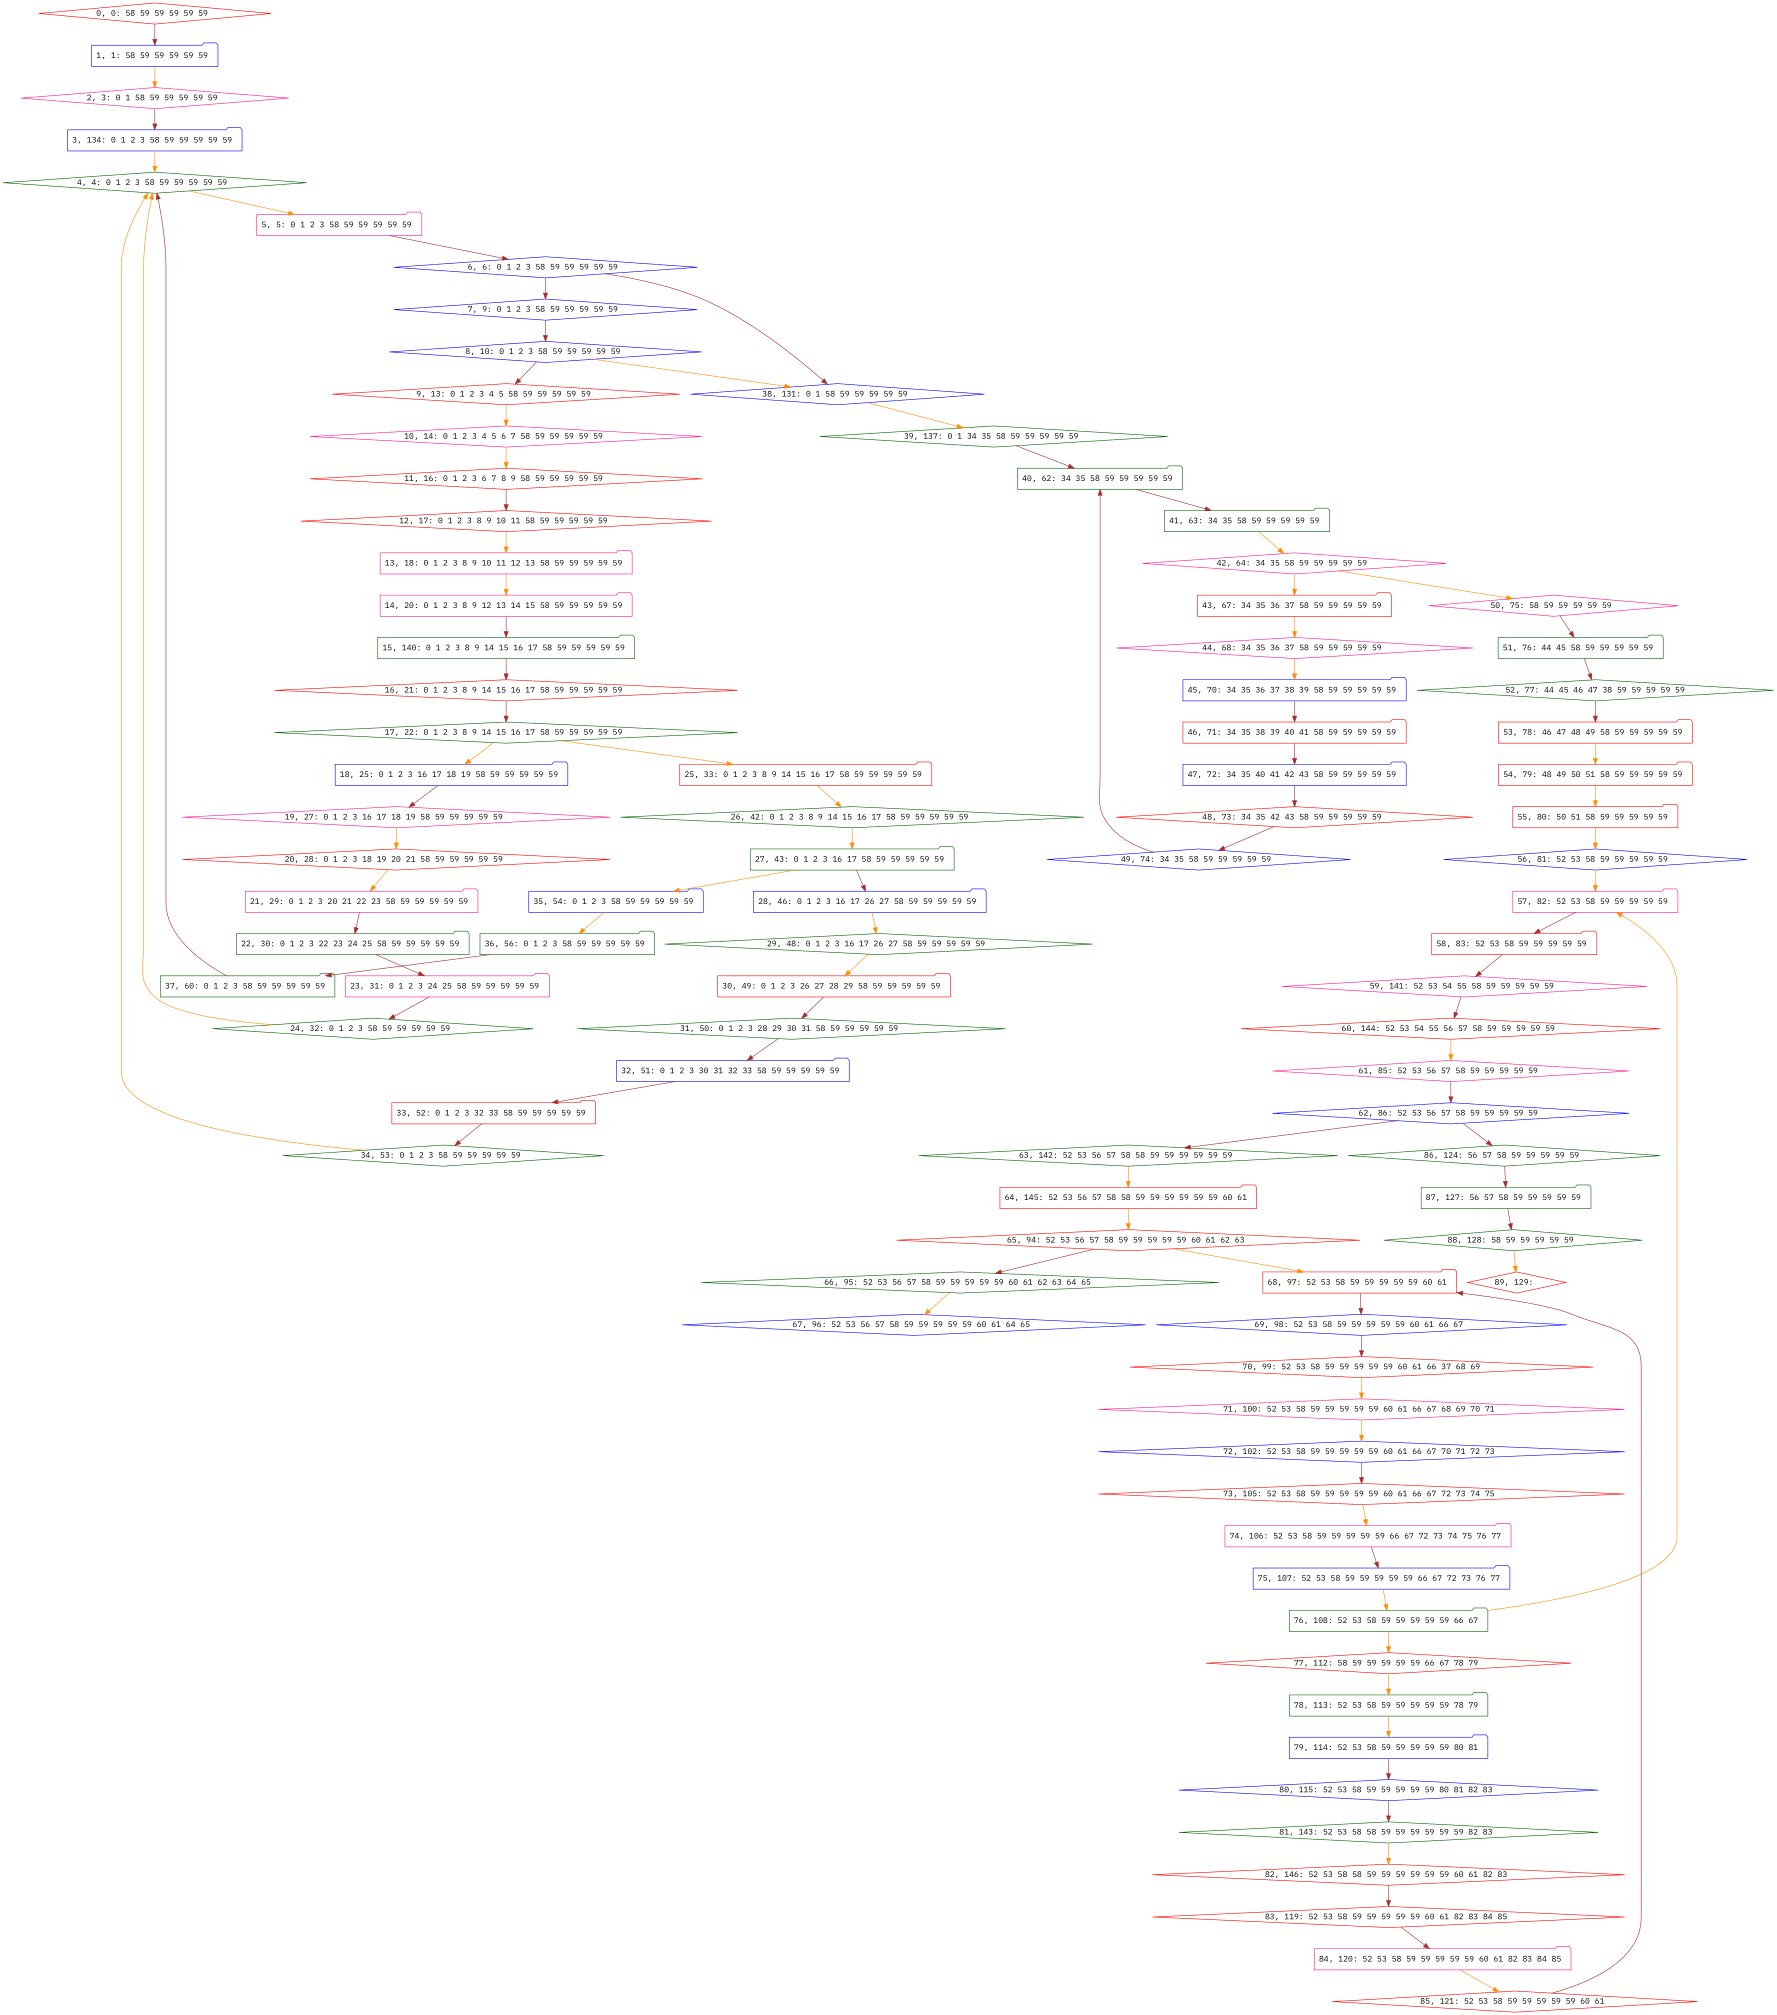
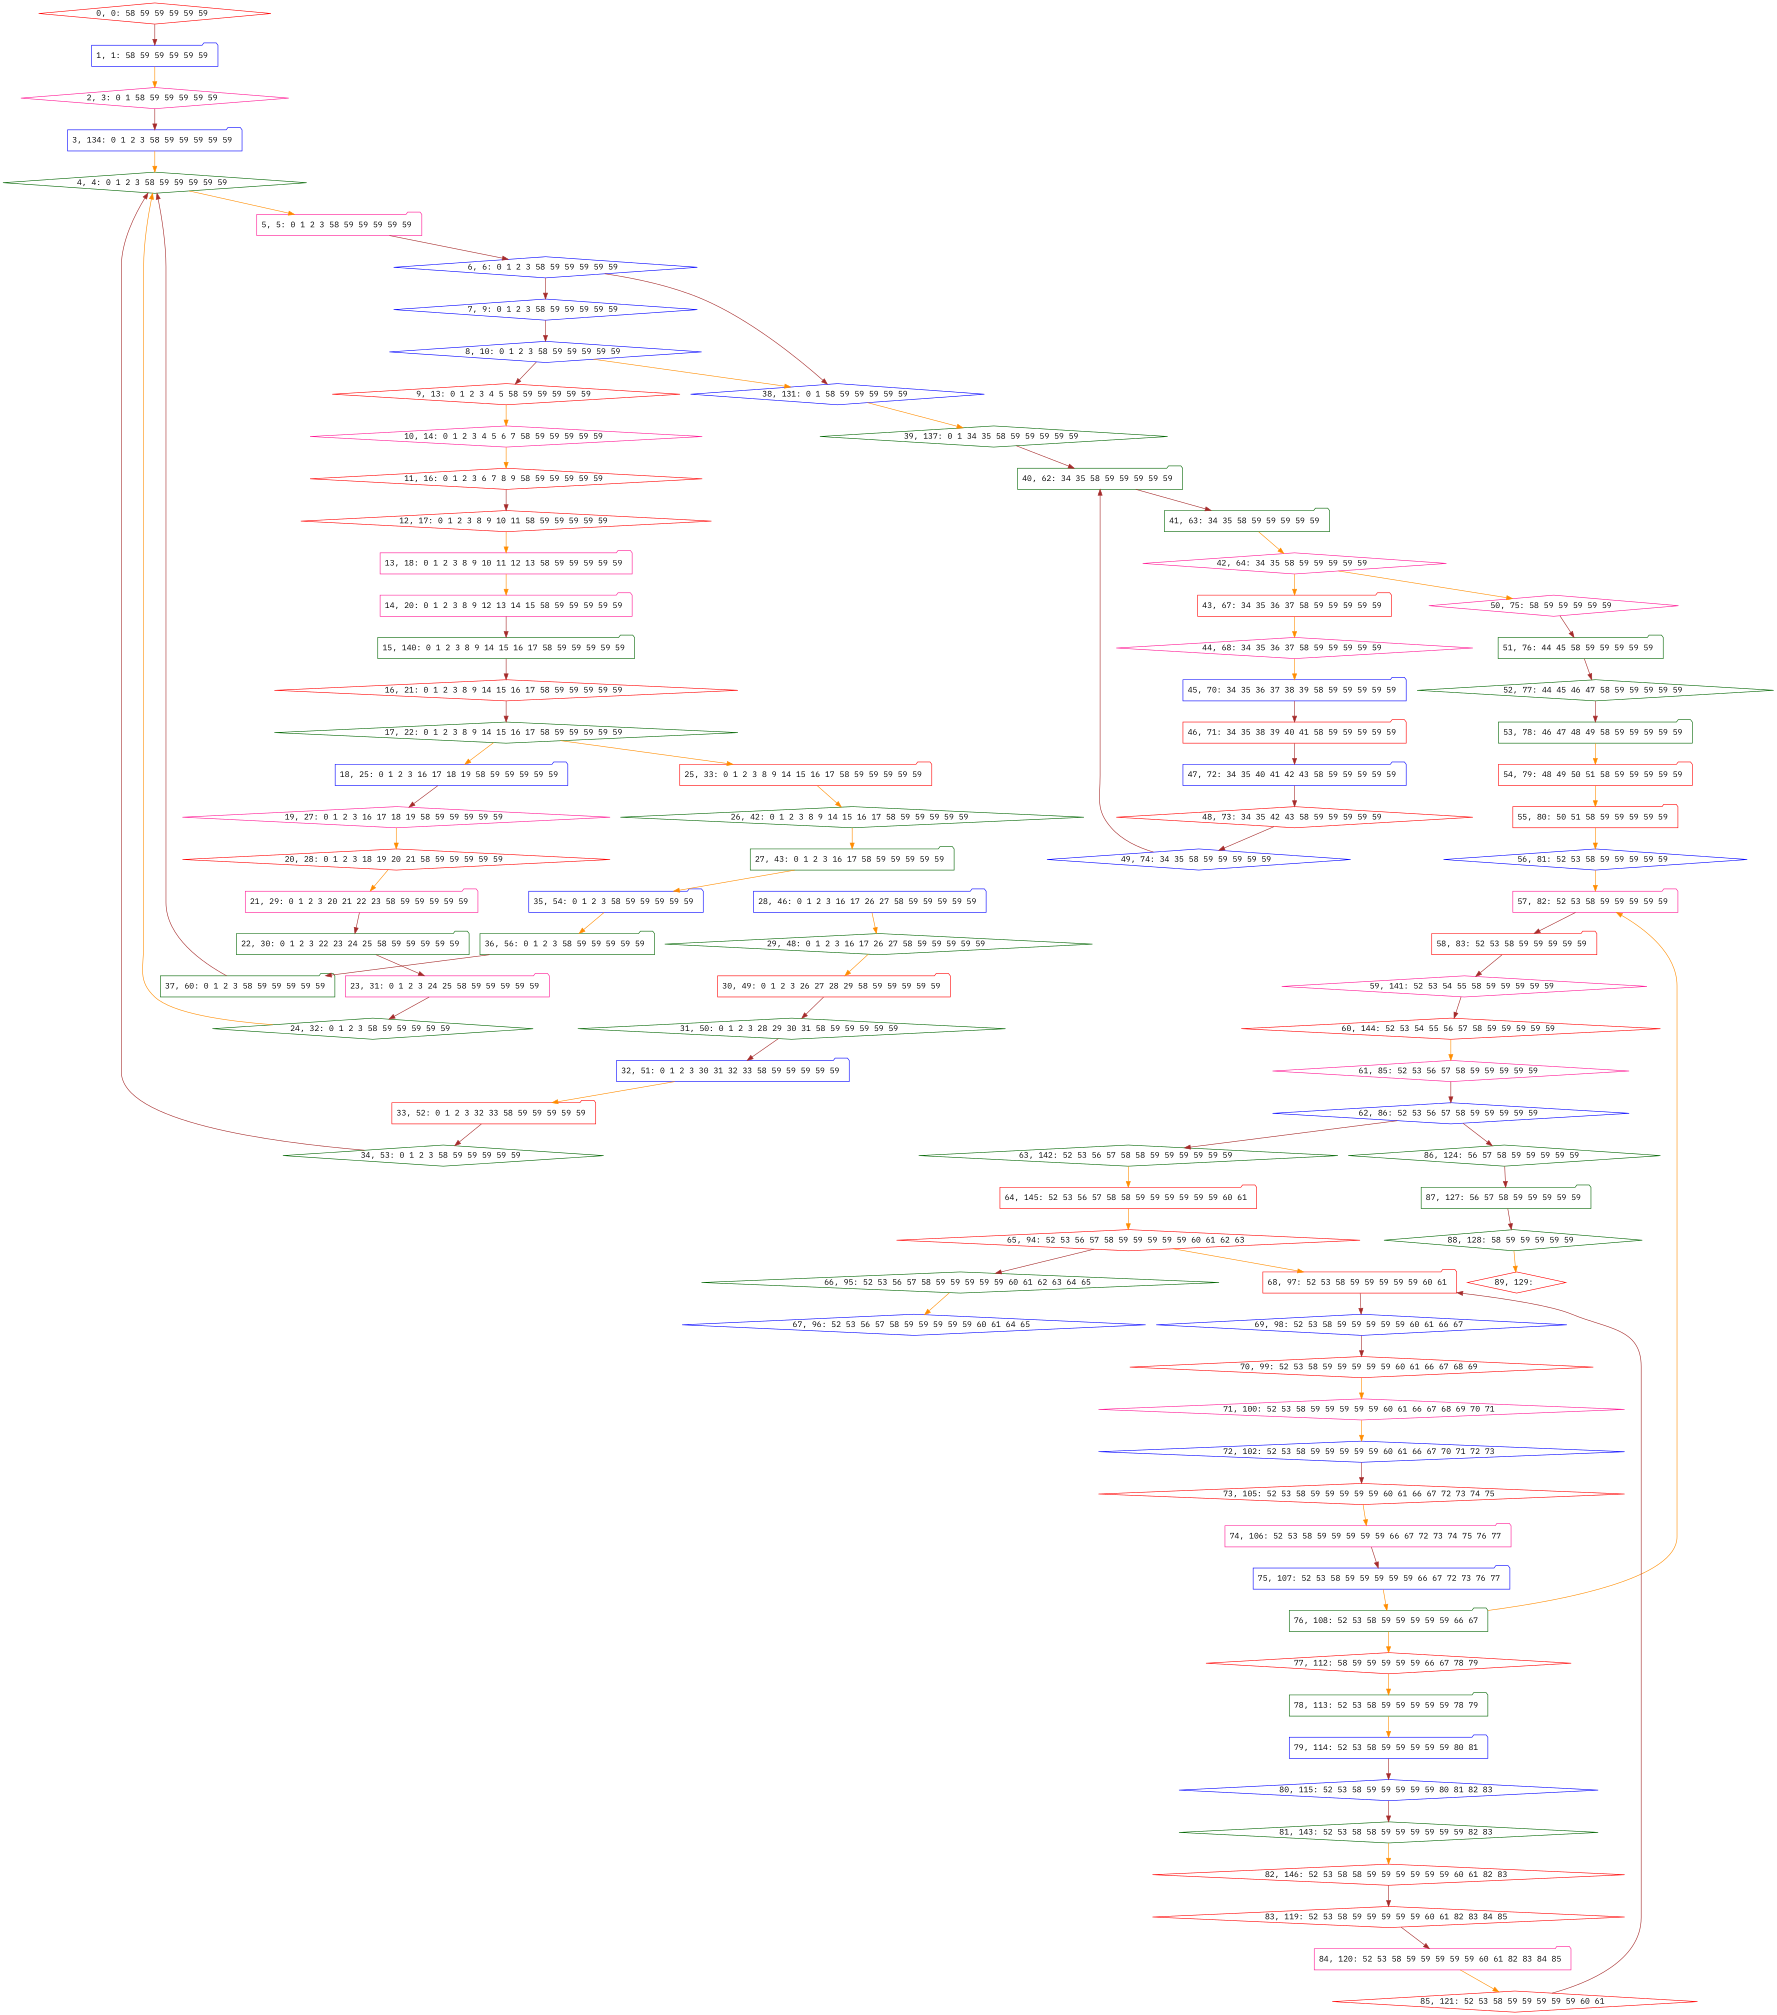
(1595, 690) -> (1595, 690)
(1595, 733) -> (1595, 733)
(121, 766) -> (121, 766)
(860, 878) -> none
(616, 1092) -> (616, 1092)
(1362, 1367) -> (1362, 1367)
